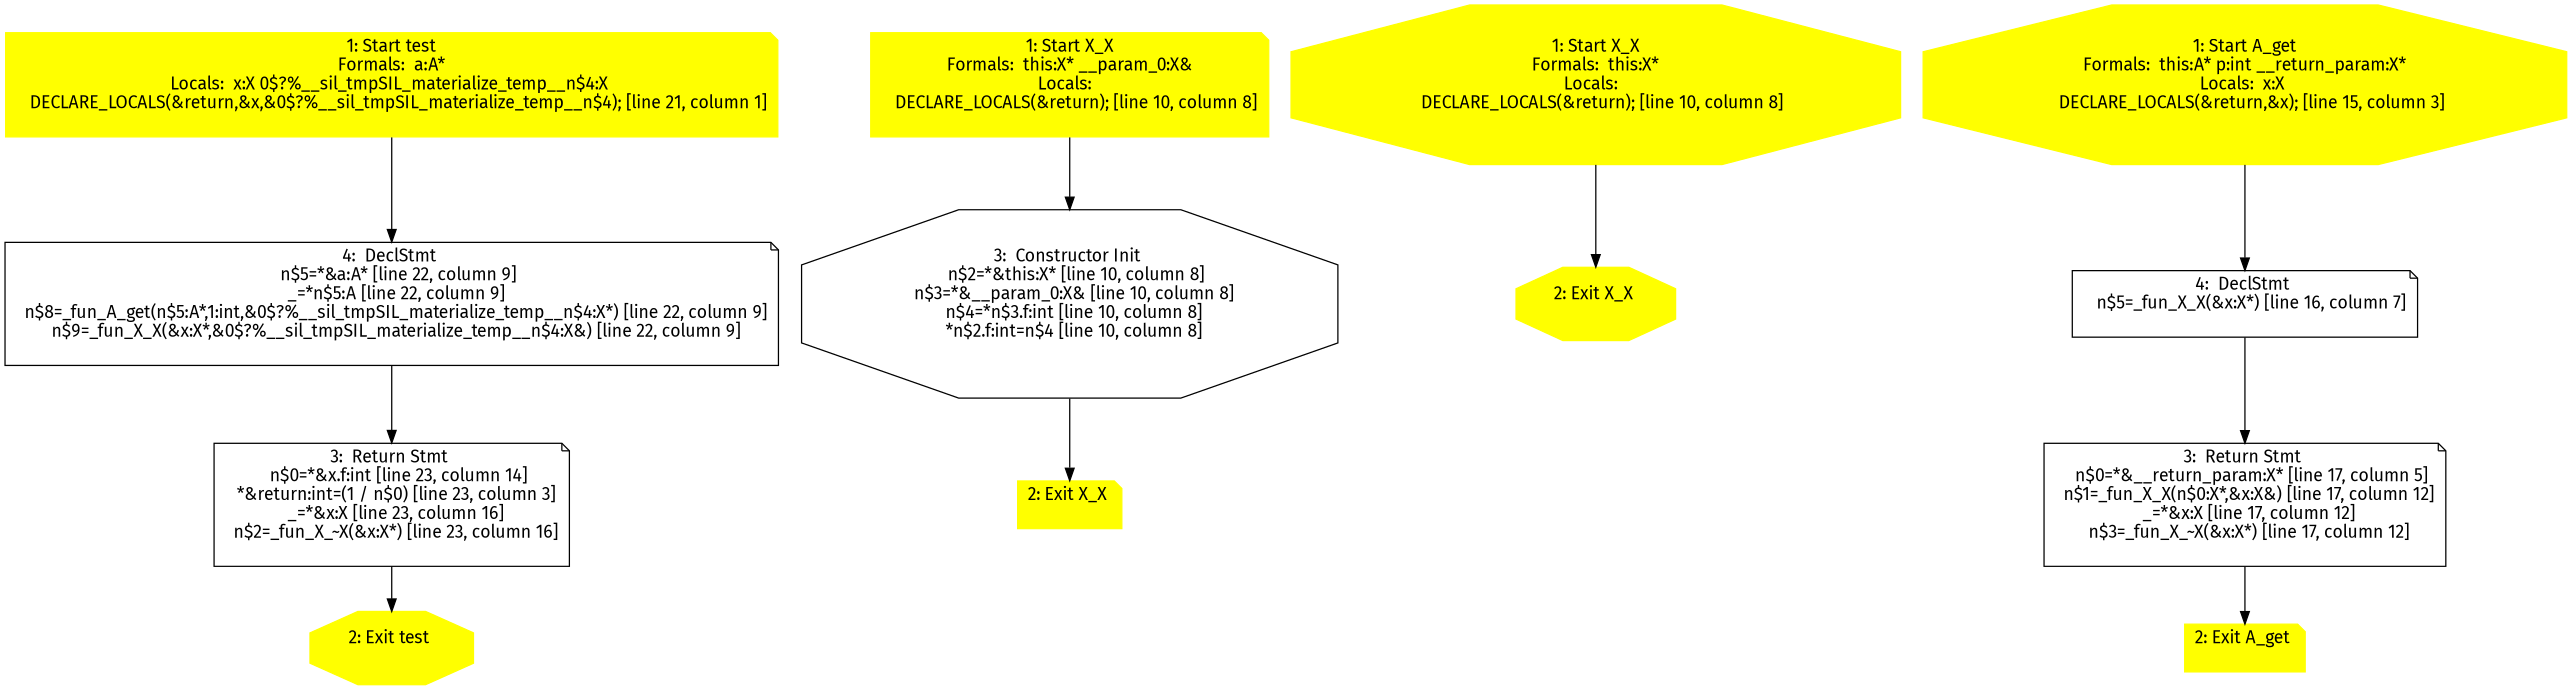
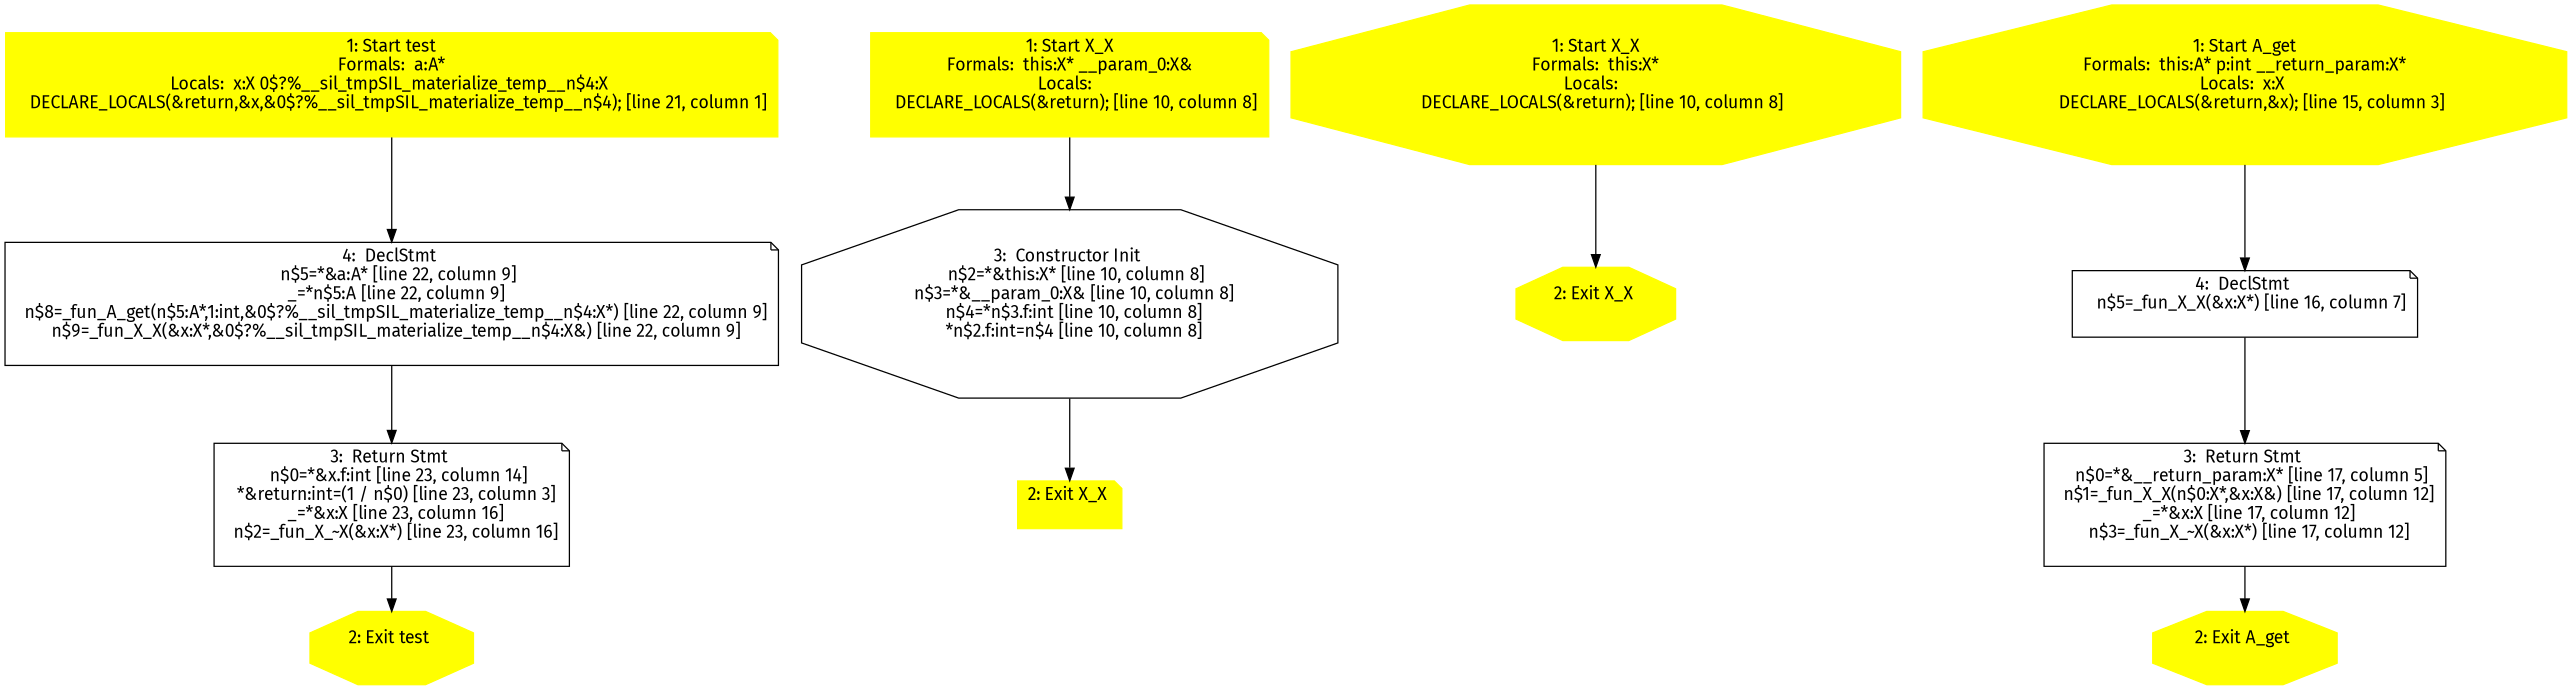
(2245, 648) -> (2245, 648)
